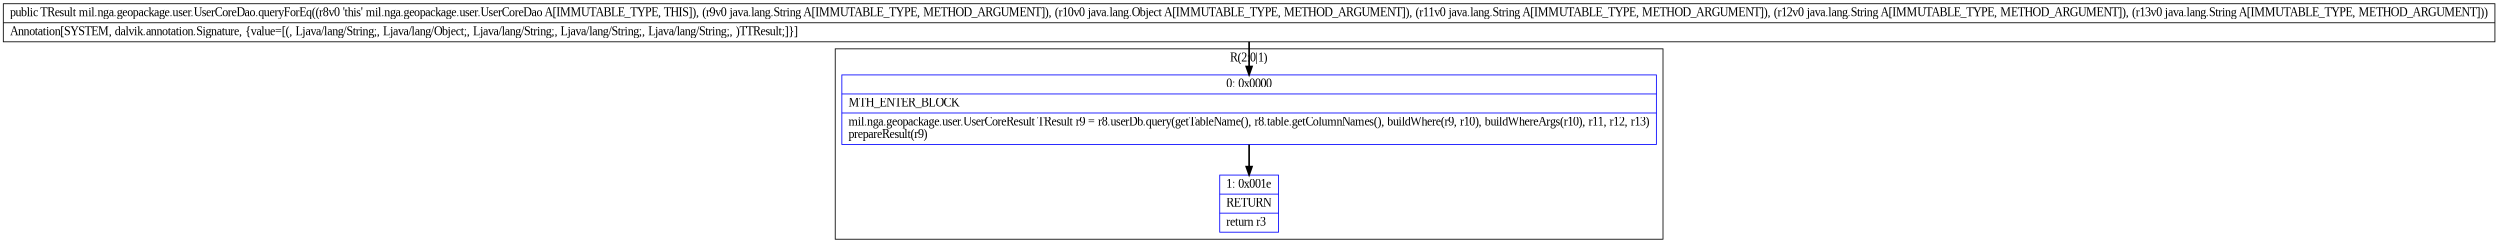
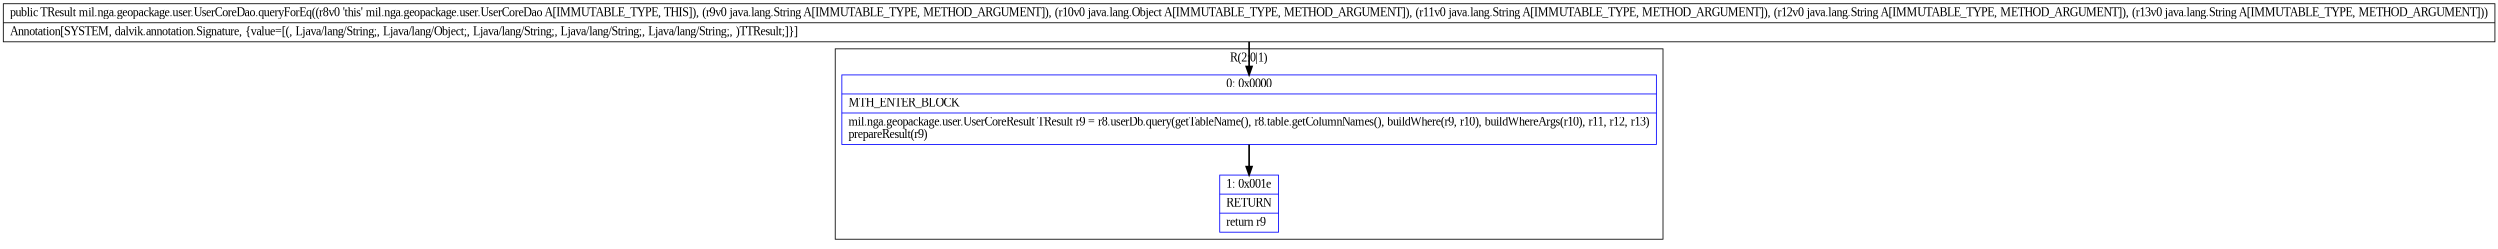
(1246, 222) -> (1246, 222)
